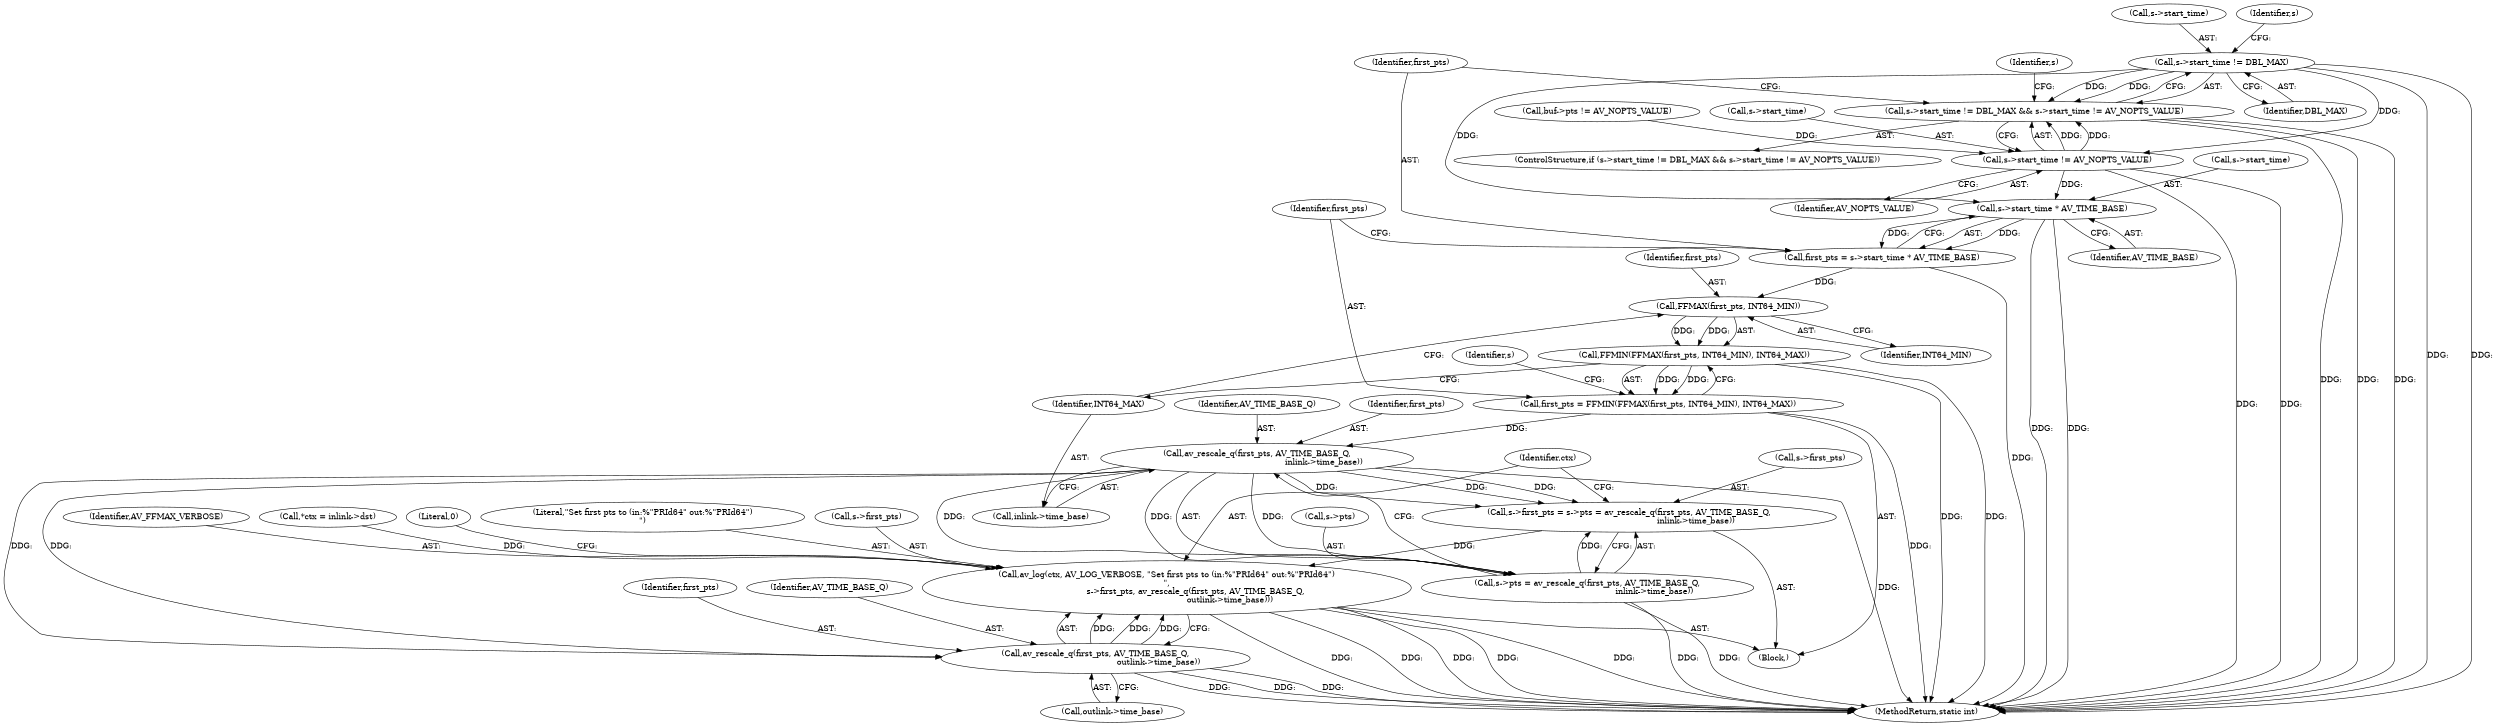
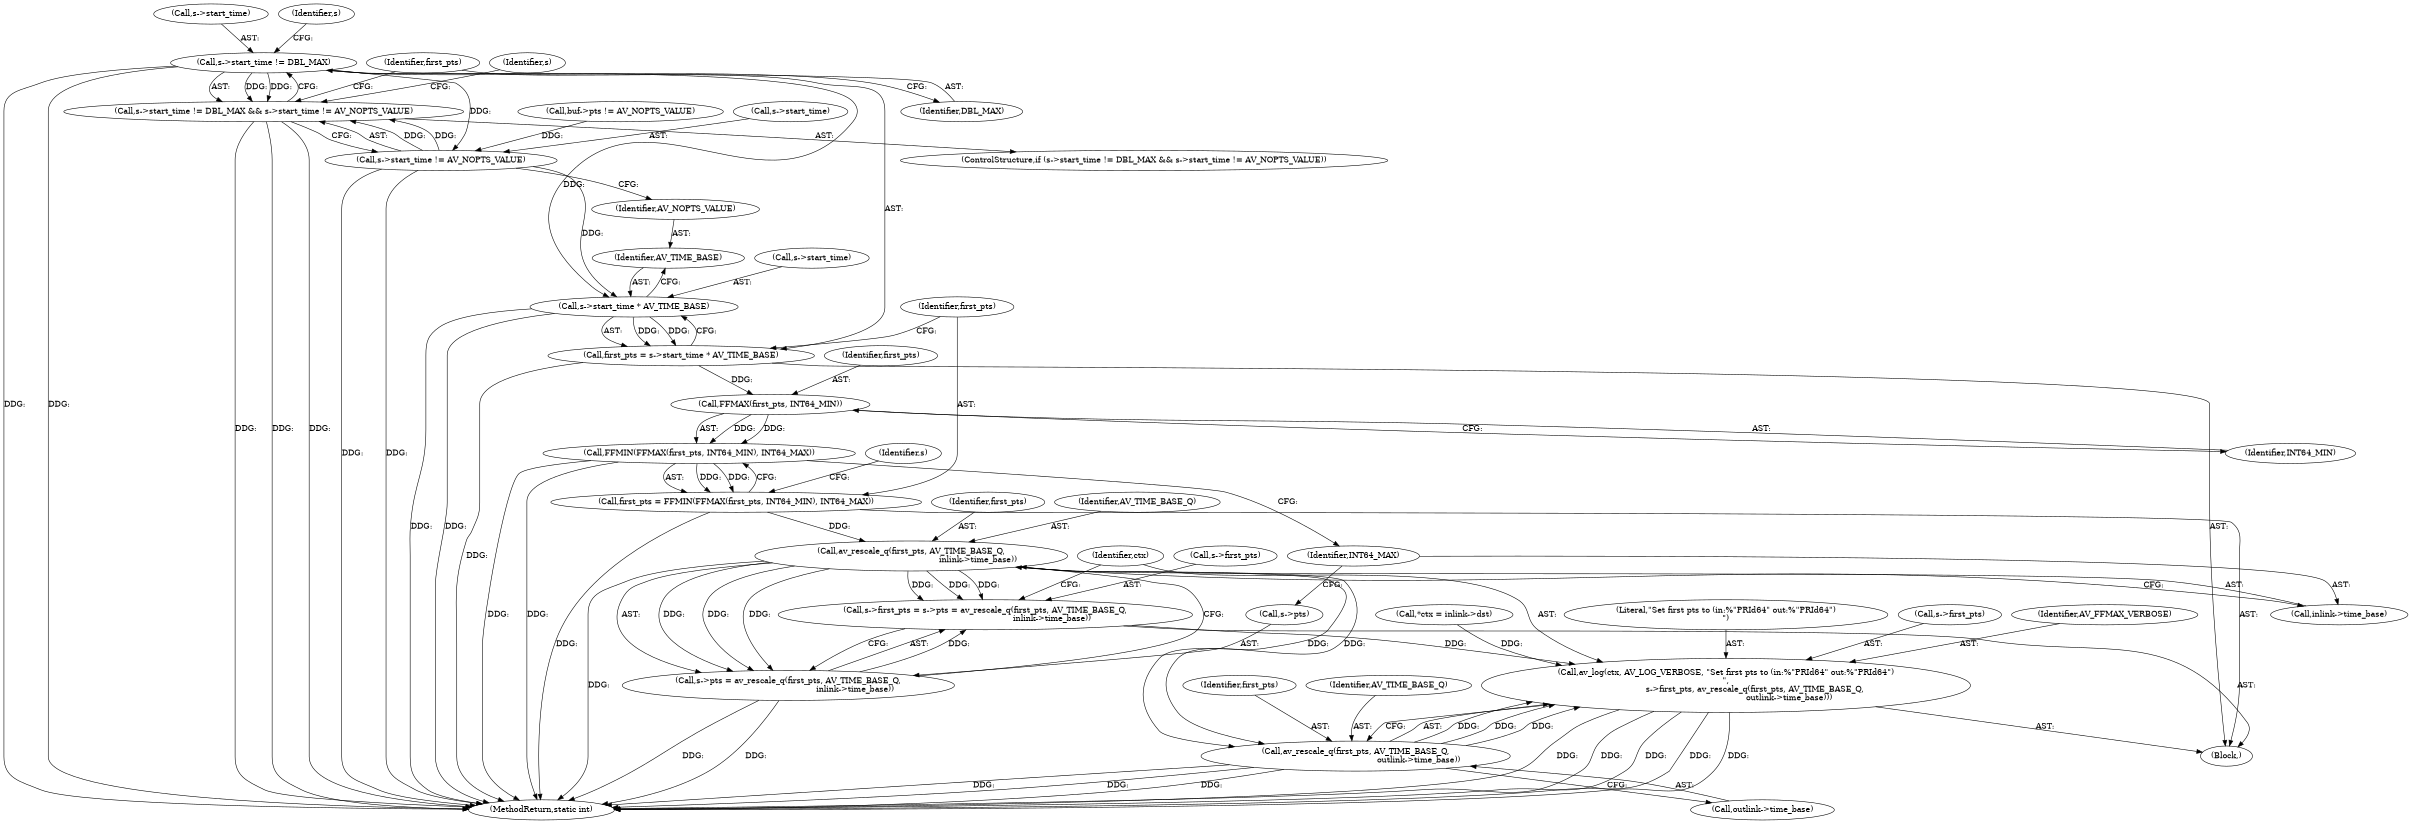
(1975, 190) -> (672, 231)
(1397, 350) -> (1321, 584)
none -> (1660, 373)
(438, 517) -> none
